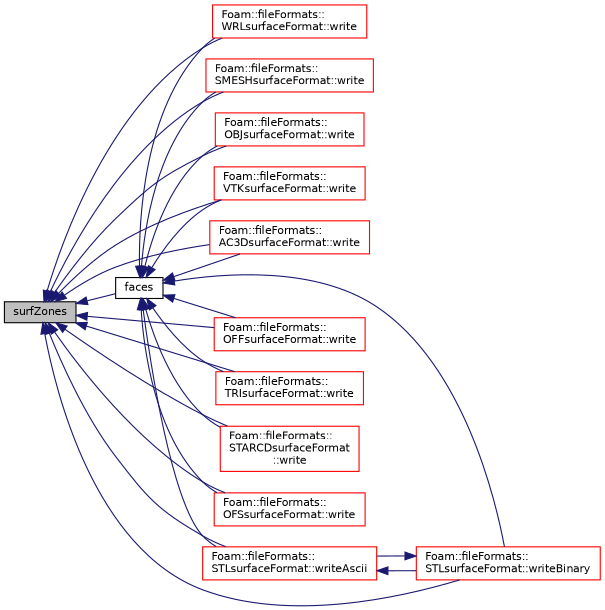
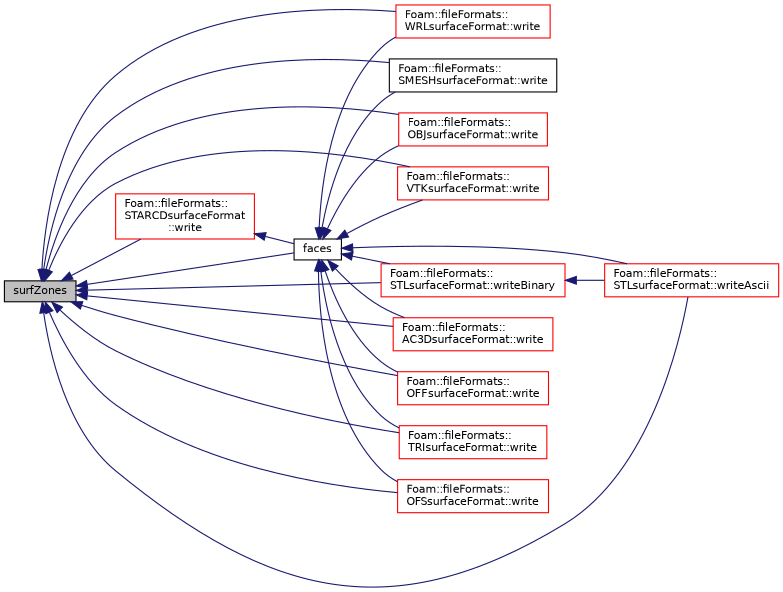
(290, 75) -> (473, 75)
(173, 375) -> (280, 240)
(402, 571) -> none
